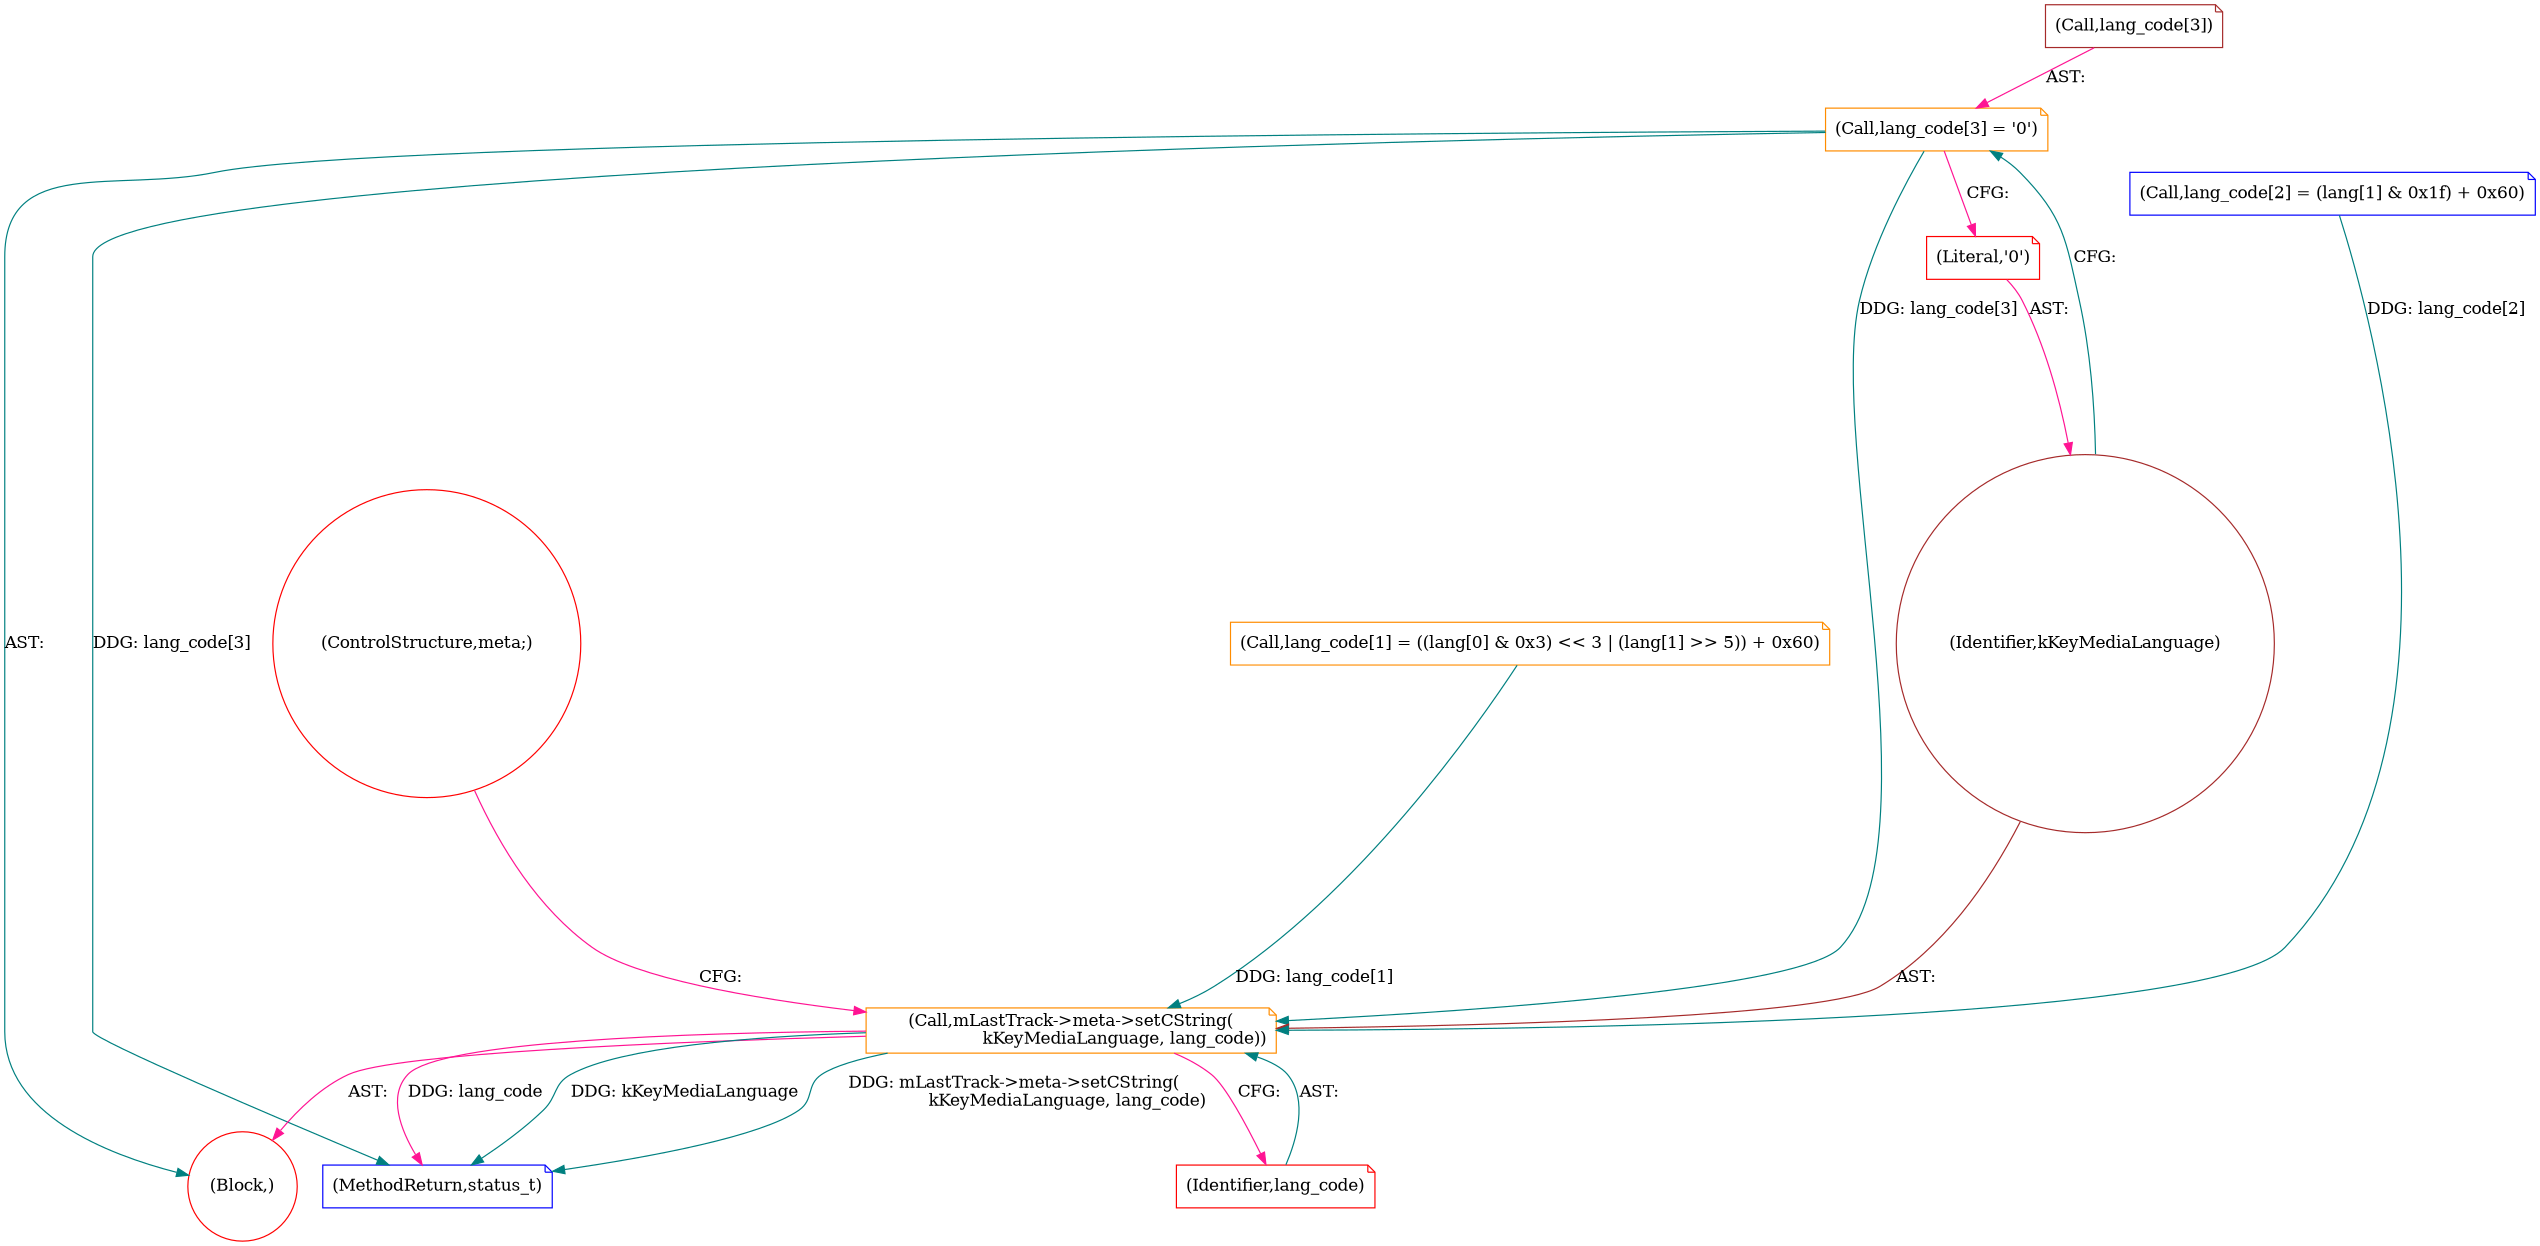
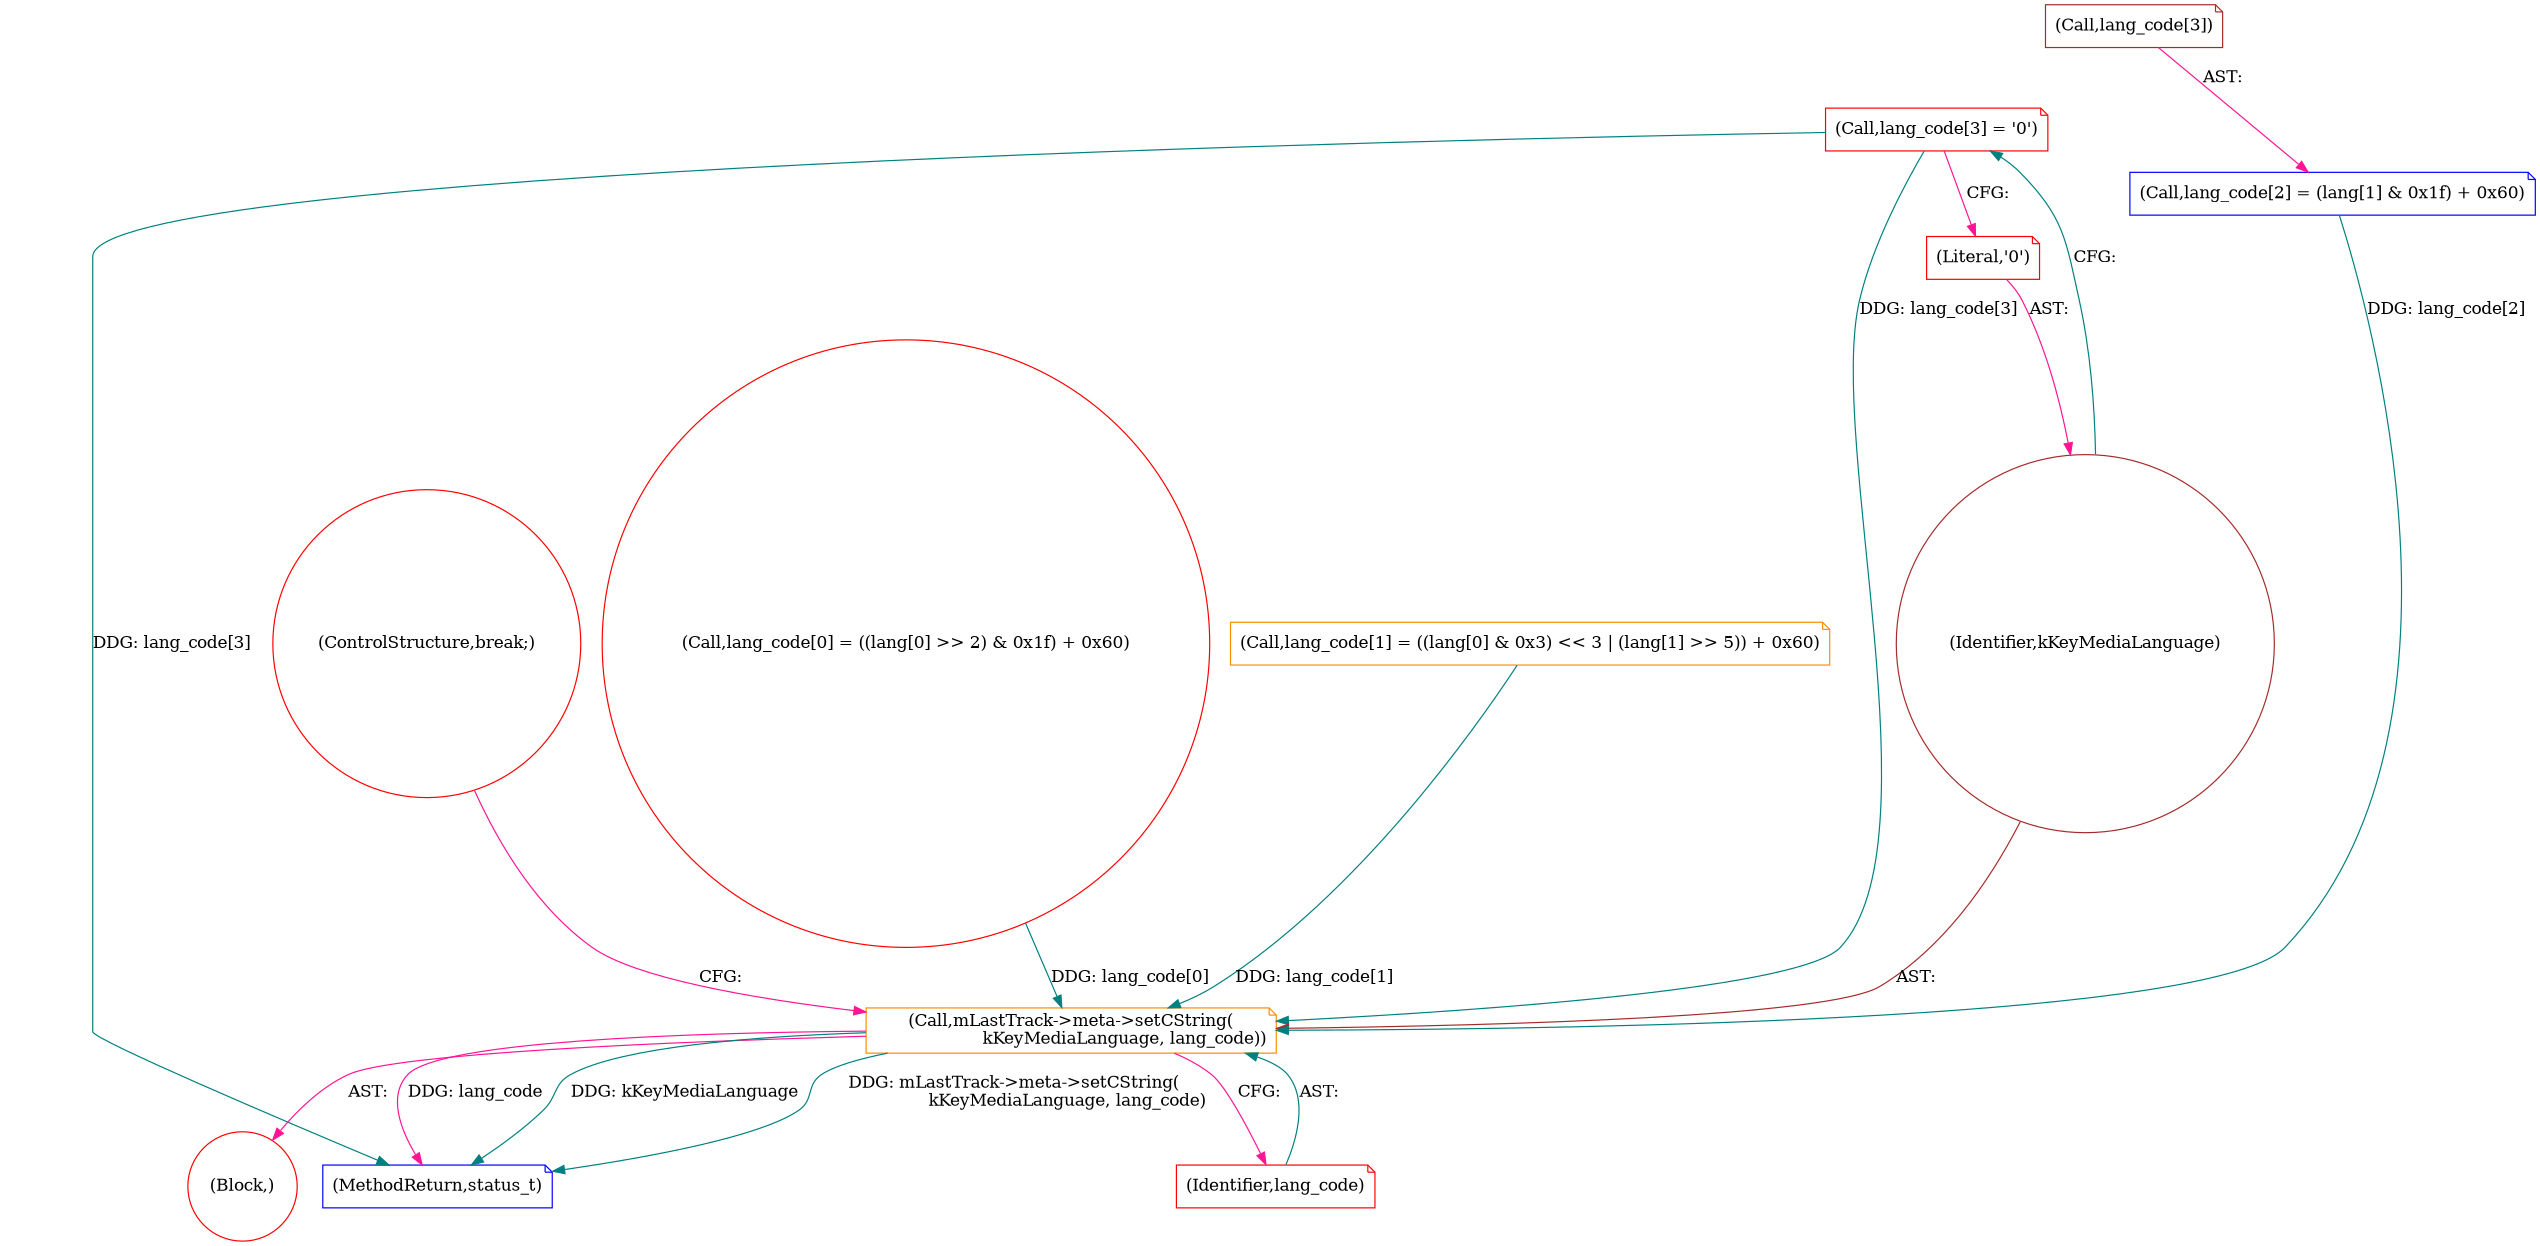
(2041, 75) -> (2228, 106)
(1937, 130) -> (1937, 130)
(386, 158) -> none
(427, 644) -> (427, 644)
none -> (906, 644)
